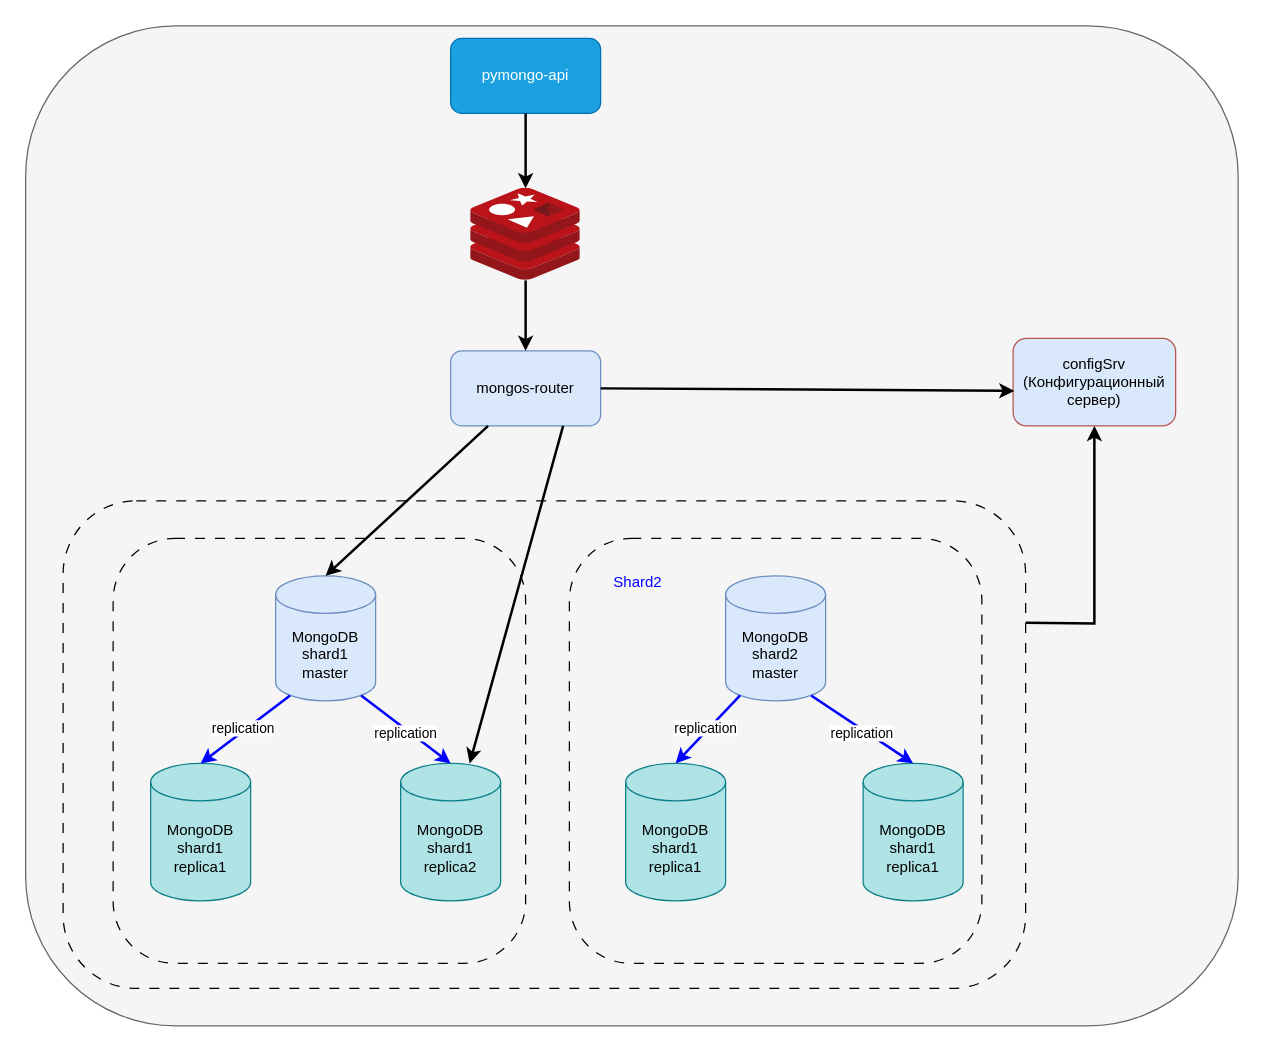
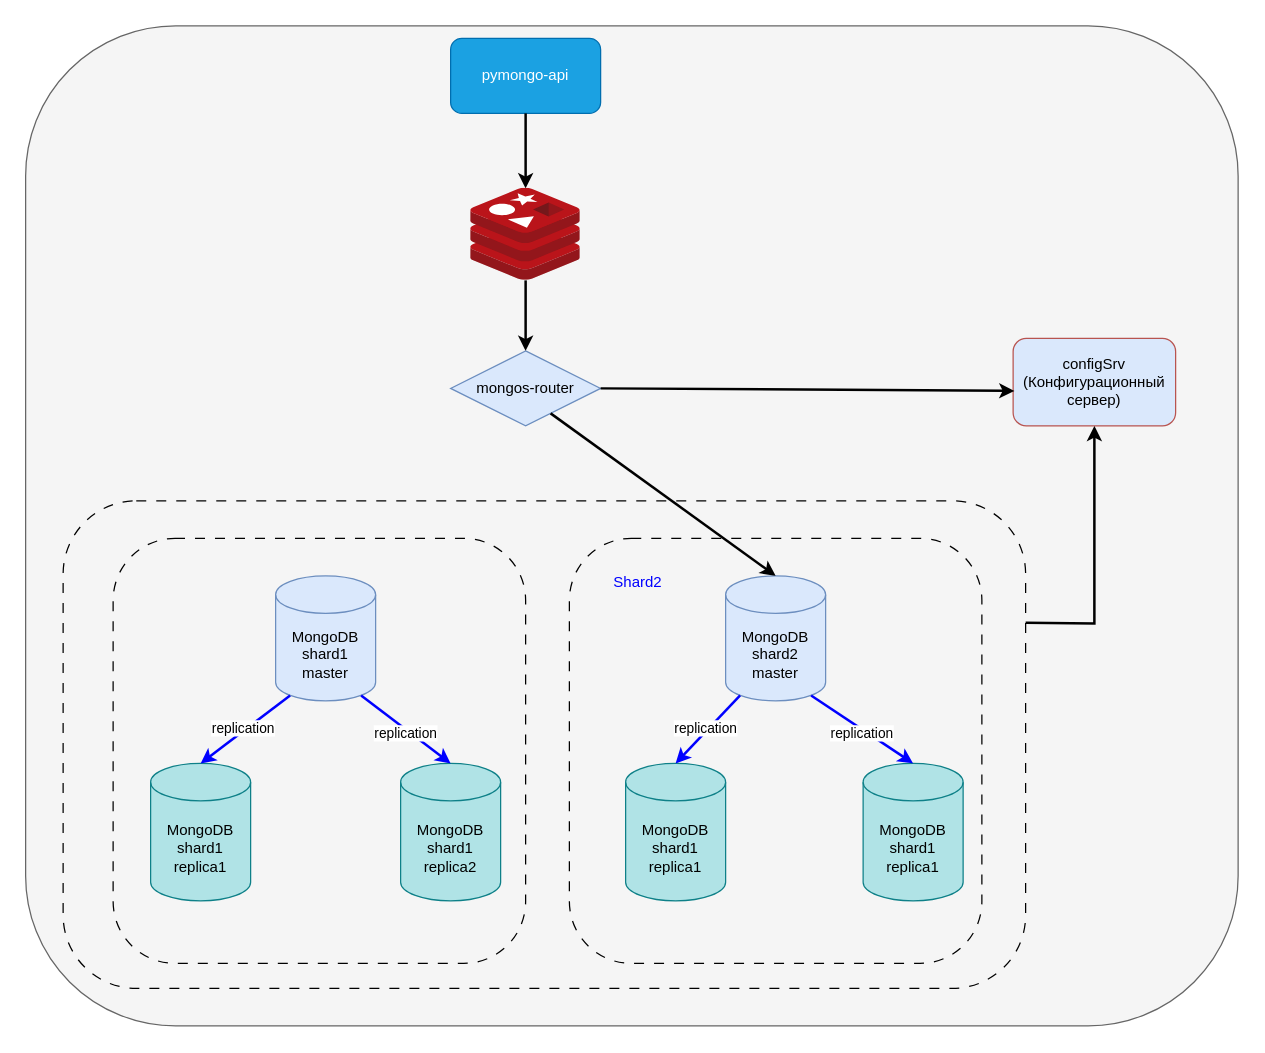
(526, 388) -> (526, 388)
(411, 497) -> none
(518, 589) -> (659, 491)
